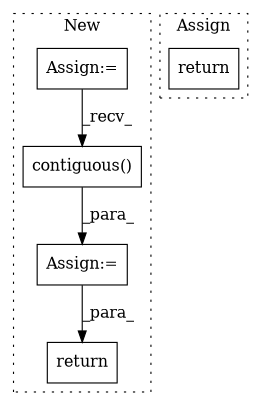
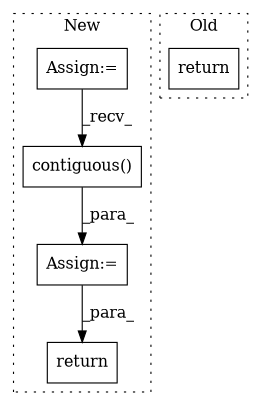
(204, 26) -> (204, 26)
